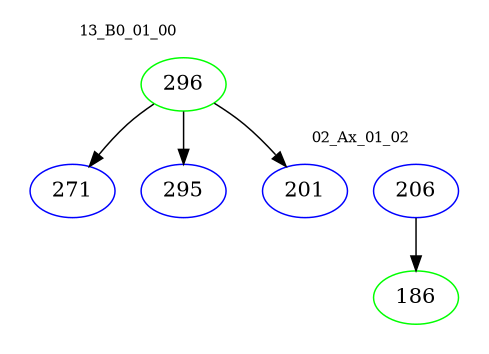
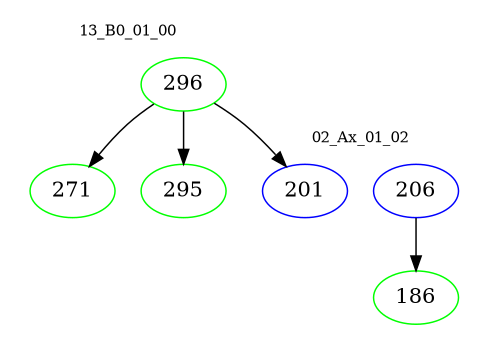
(73, 191) -> (73, 191)
(184, 191) -> (184, 191)
